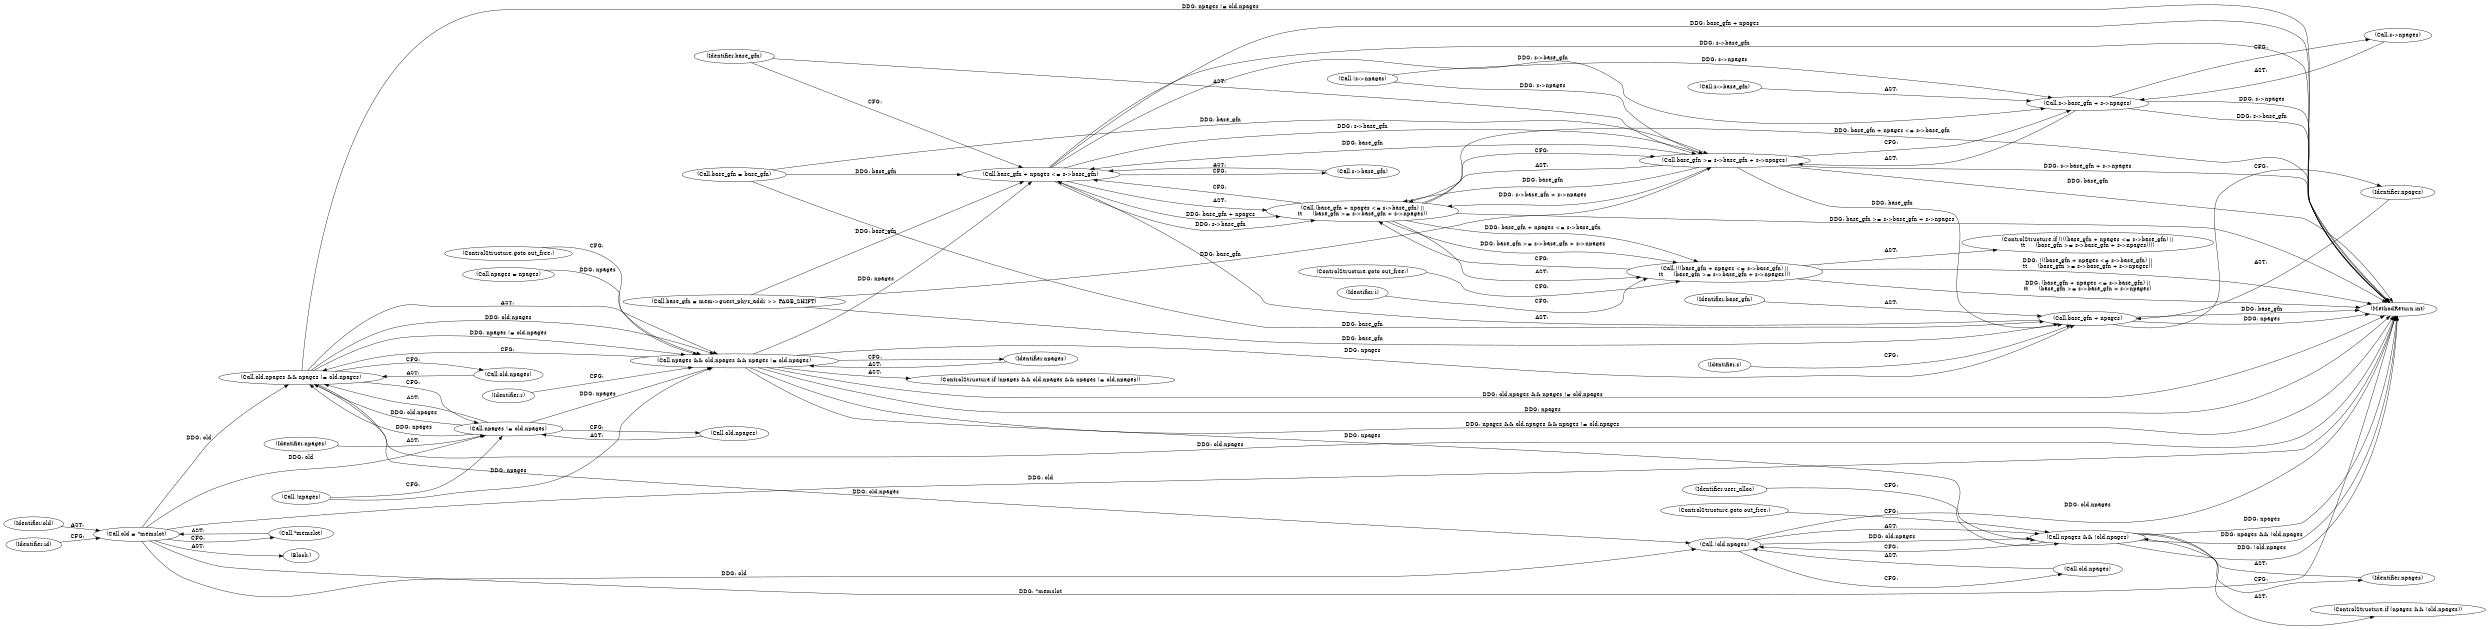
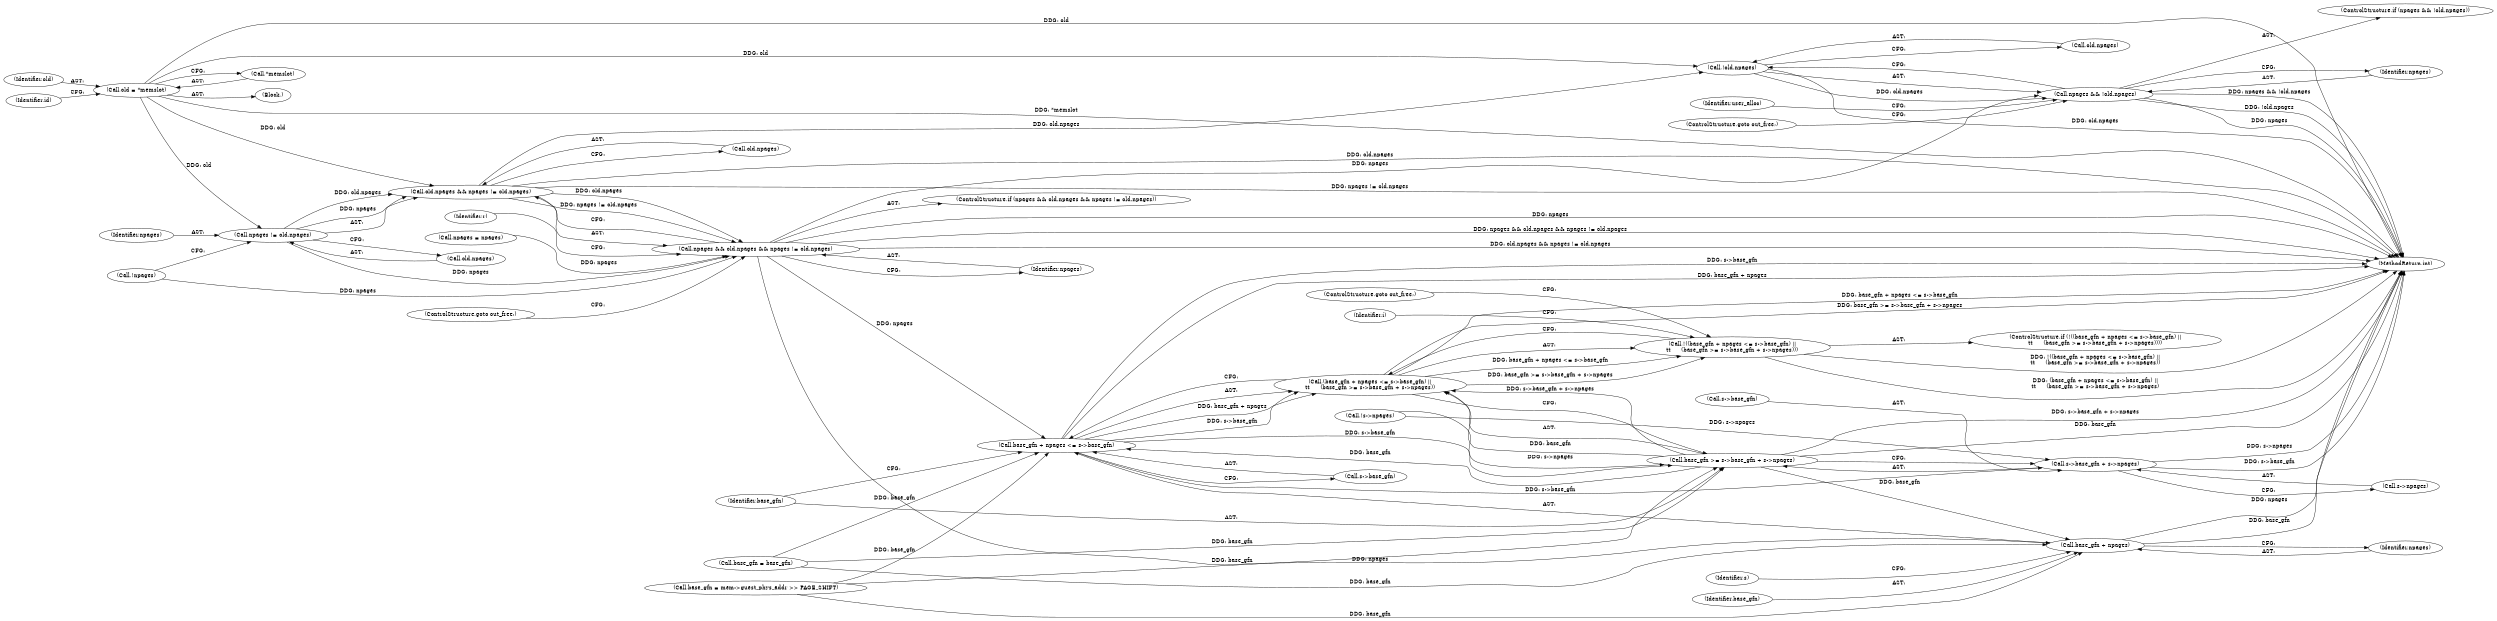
(425, 390) -> none
